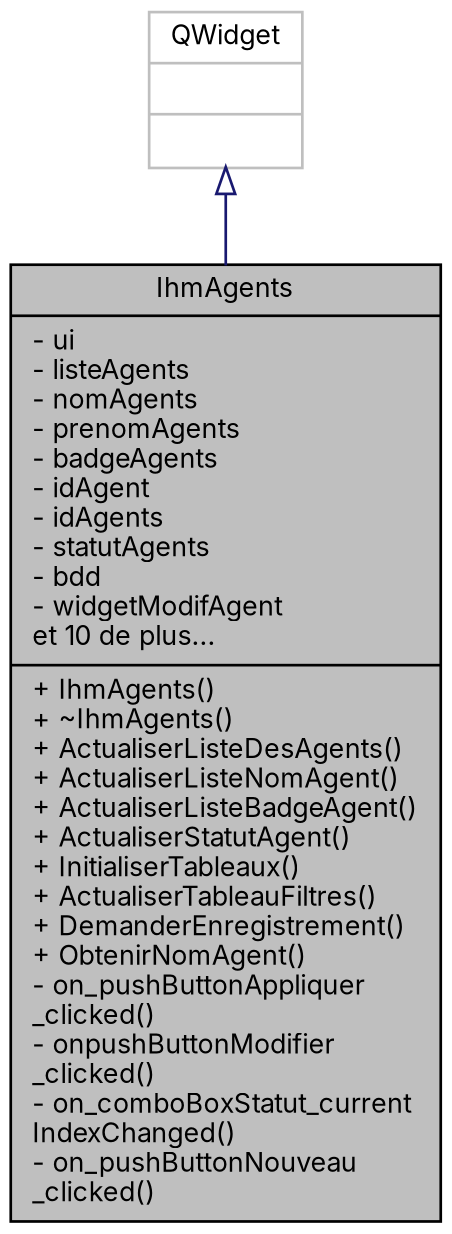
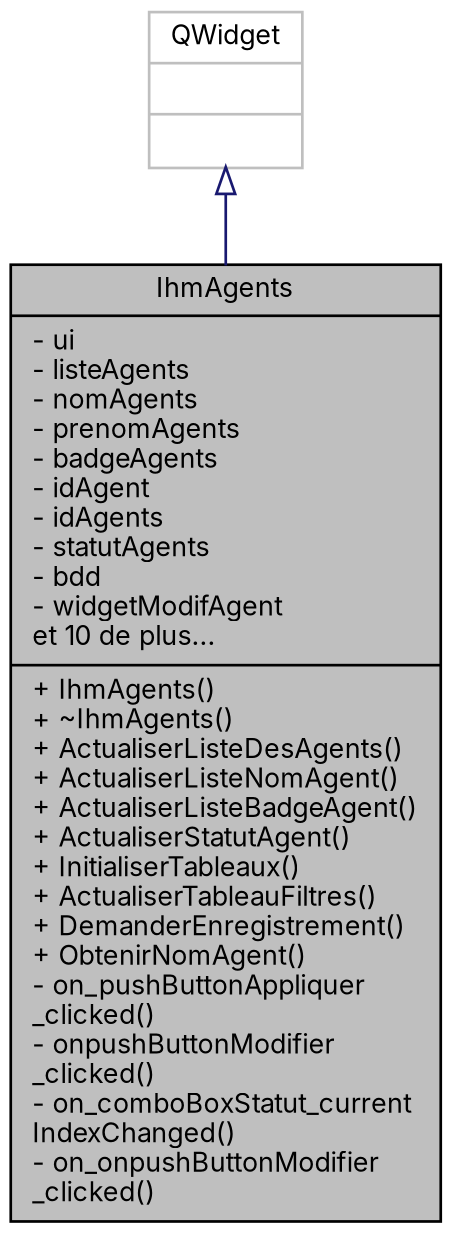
(195, 1164) -> (207, 1164)
